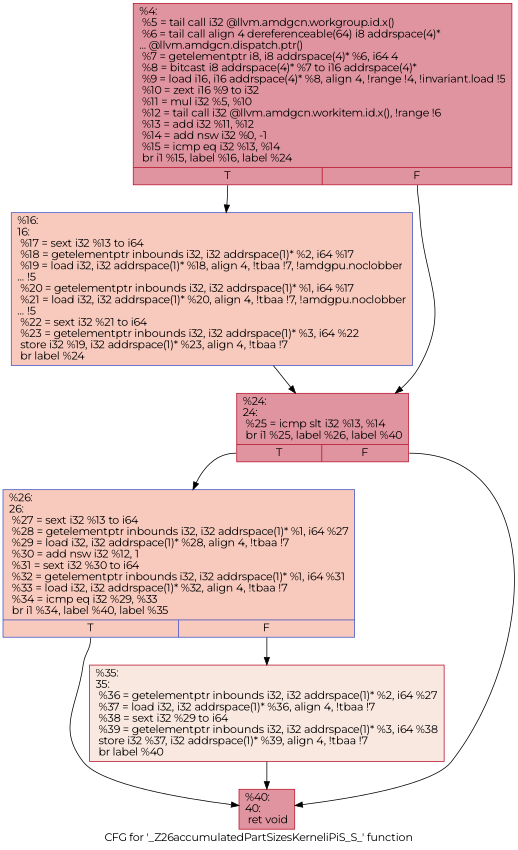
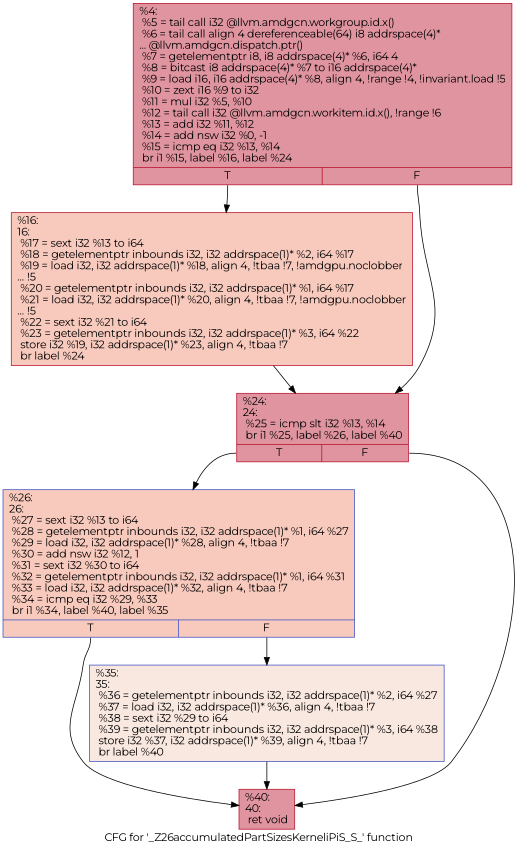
(212, 289) -> (212, 289)
(267, 713) -> (267, 713)
